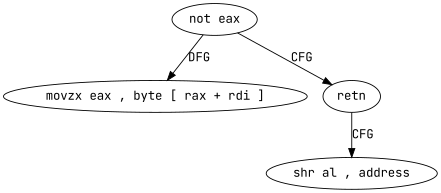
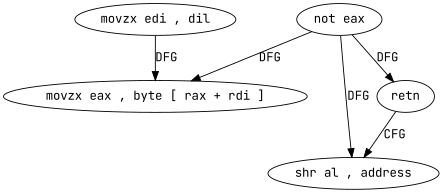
none -> (155, 19)
(302, 58) -> (388, 58)
none -> (345, 92)
